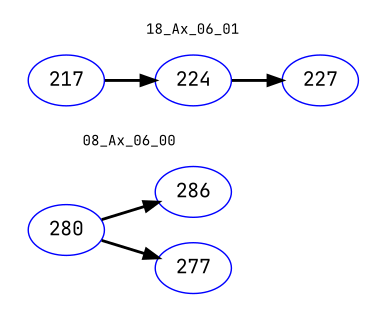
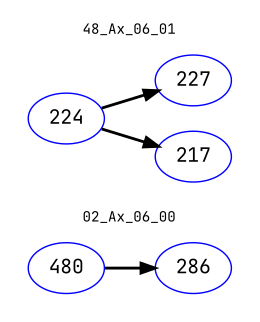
(193, 30) -> (130, 30)
(123, 80) -> (123, 136)
(130, 142) -> (130, 218)
(66, 230) -> (66, 268)
(193, 268) -> none
